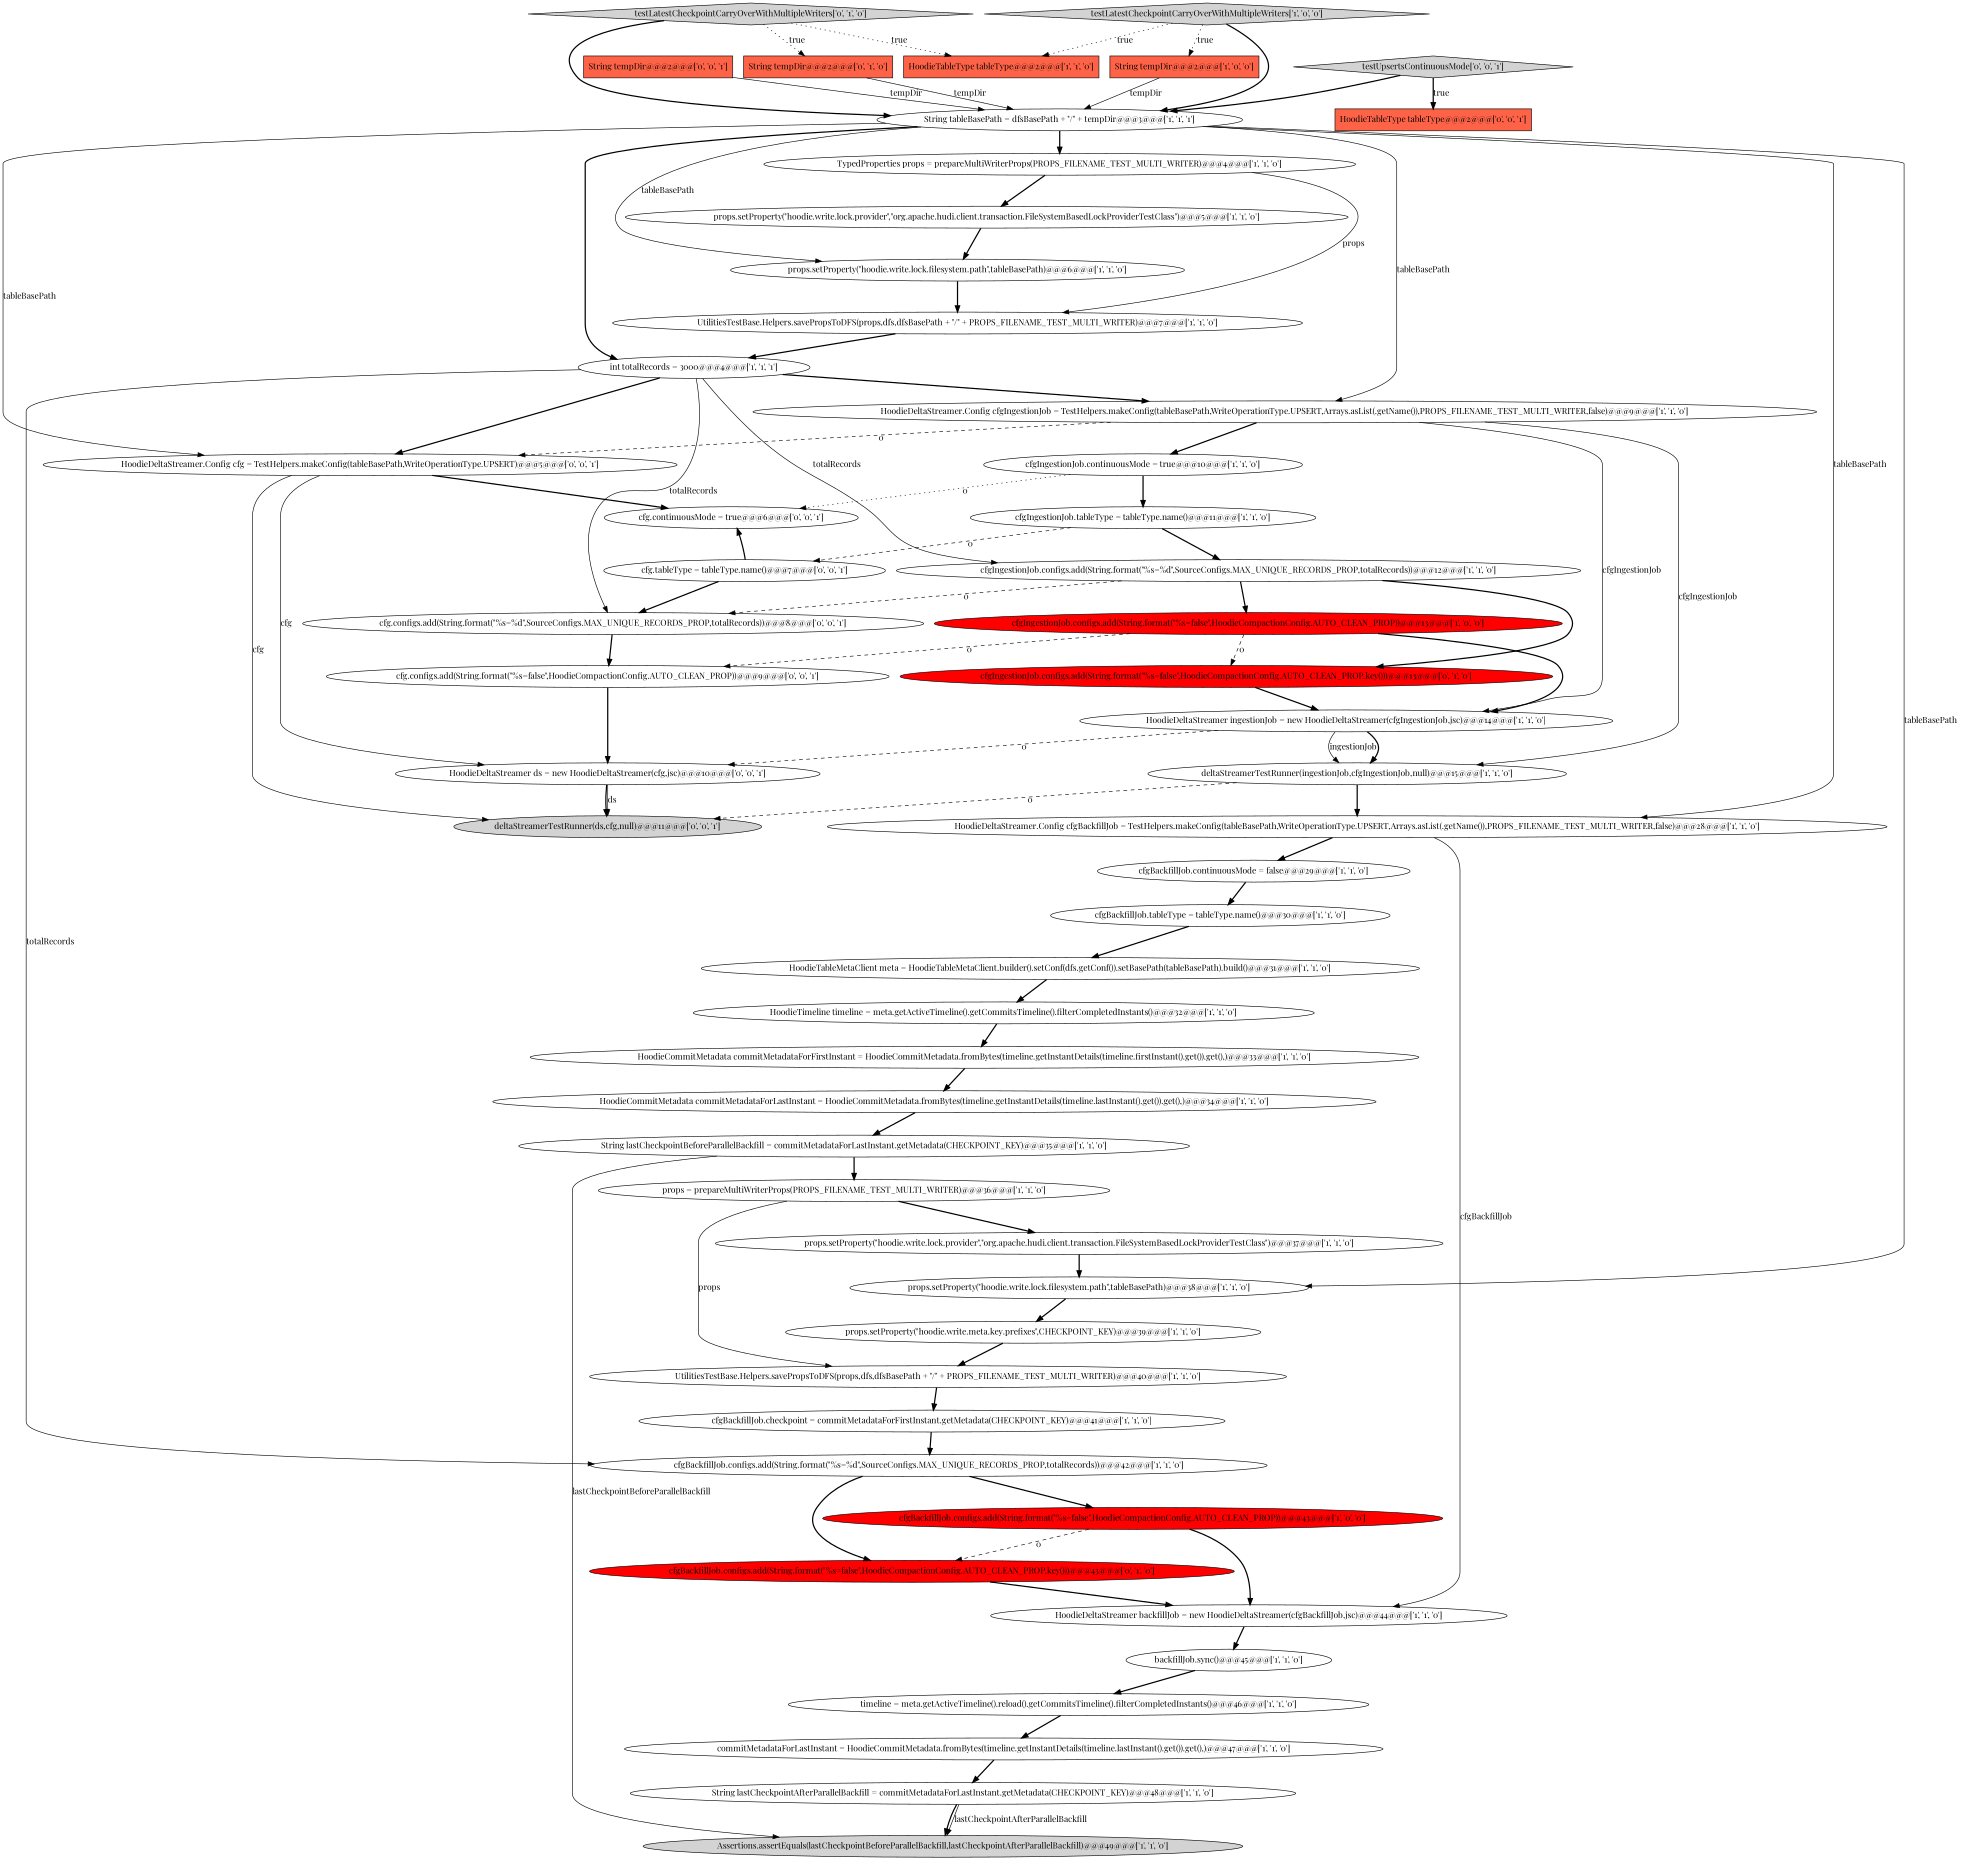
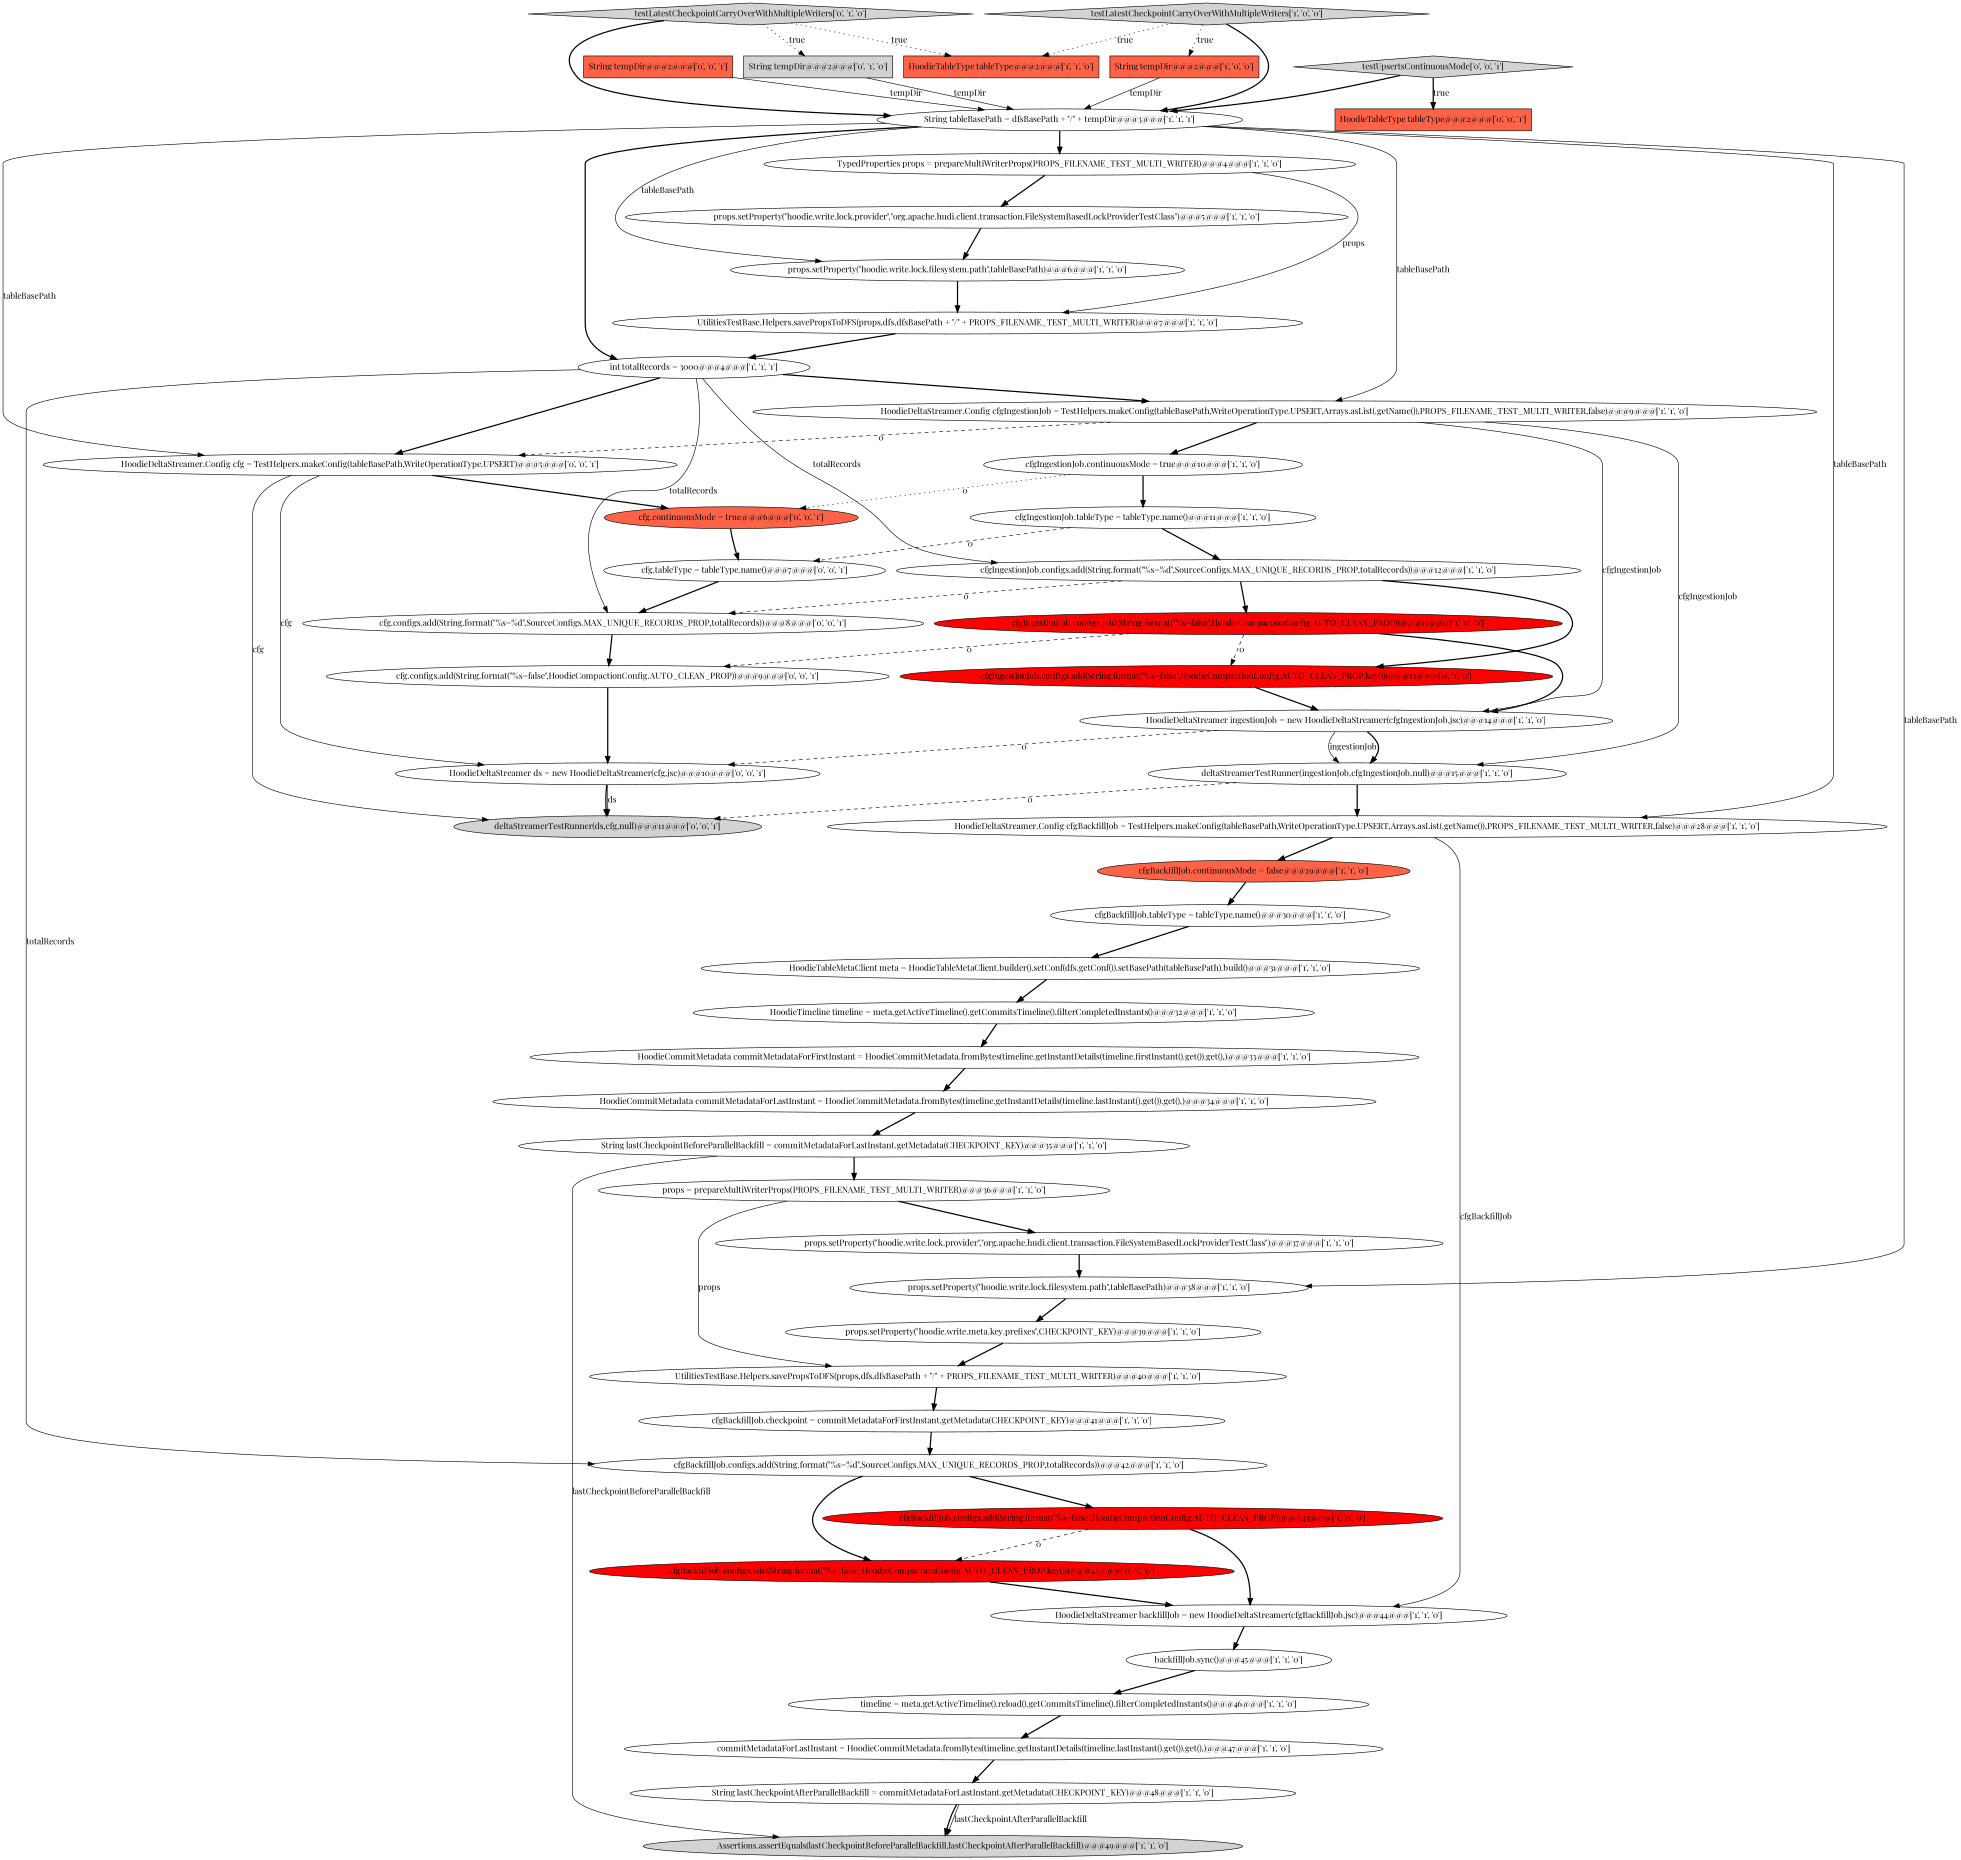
(818, 67) -> (818, 67)
(731, 518) -> (731, 518)
(743, 547) -> (733, 541)
(1254, 871) -> (1254, 871)
